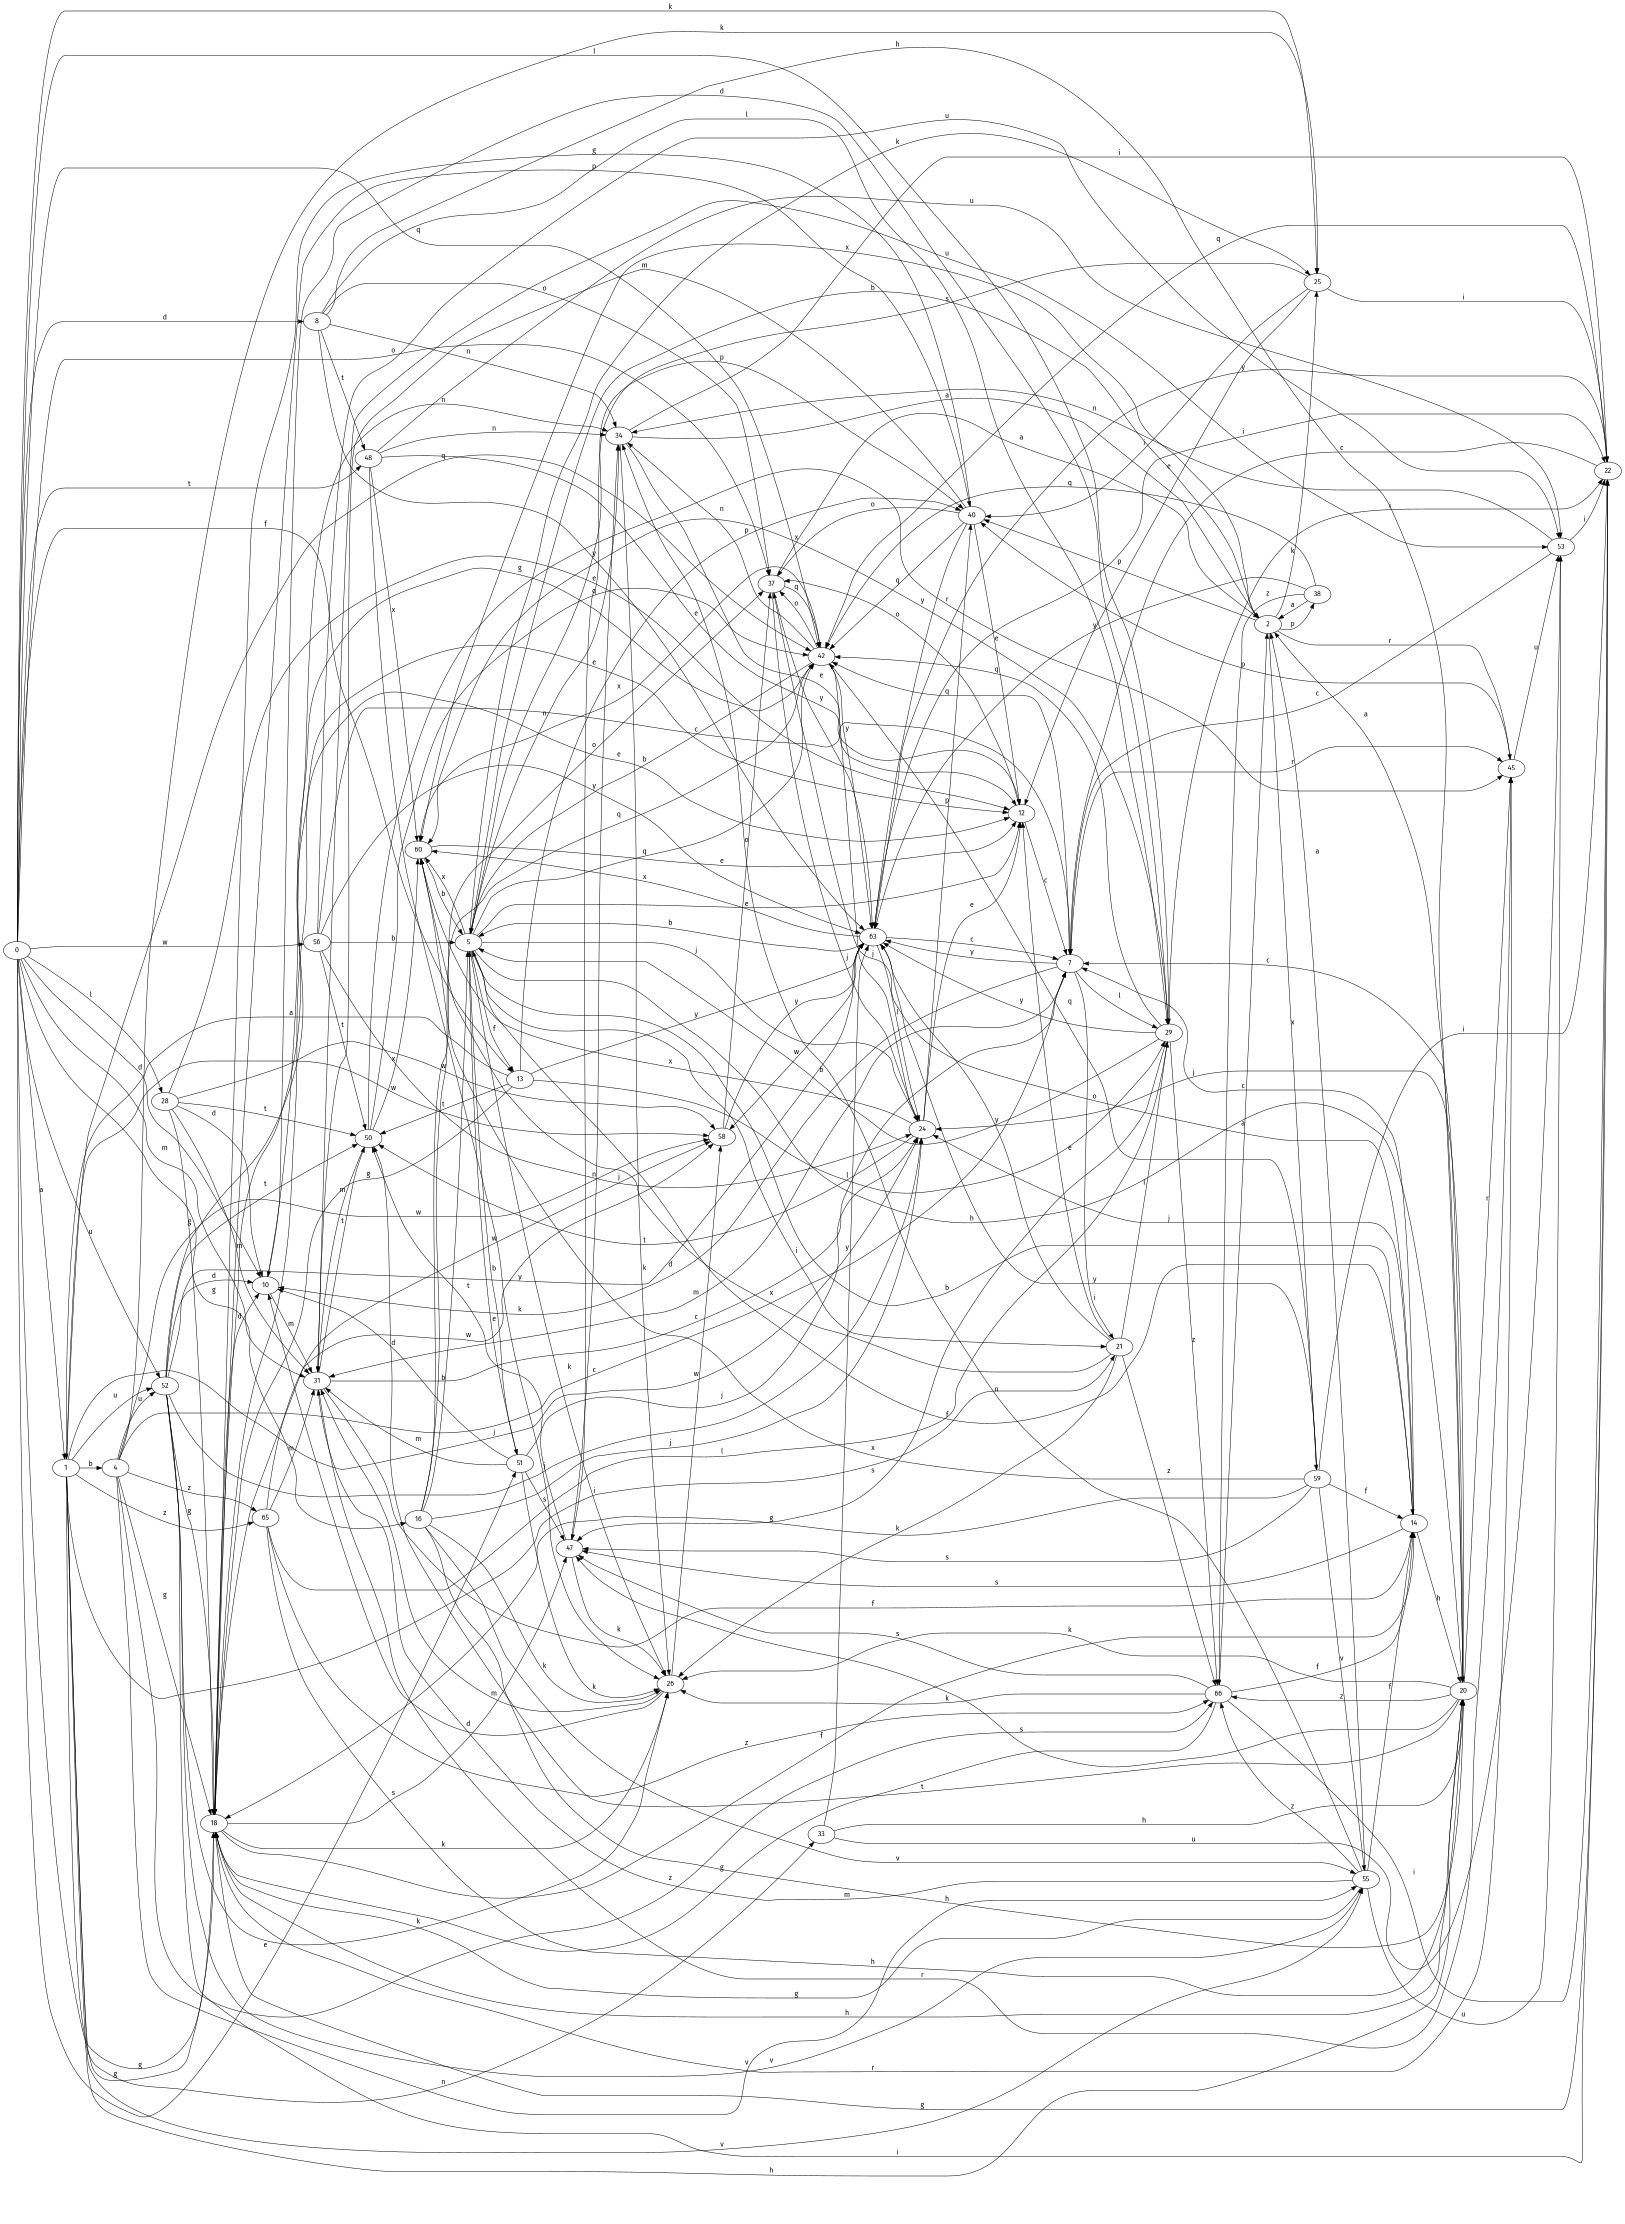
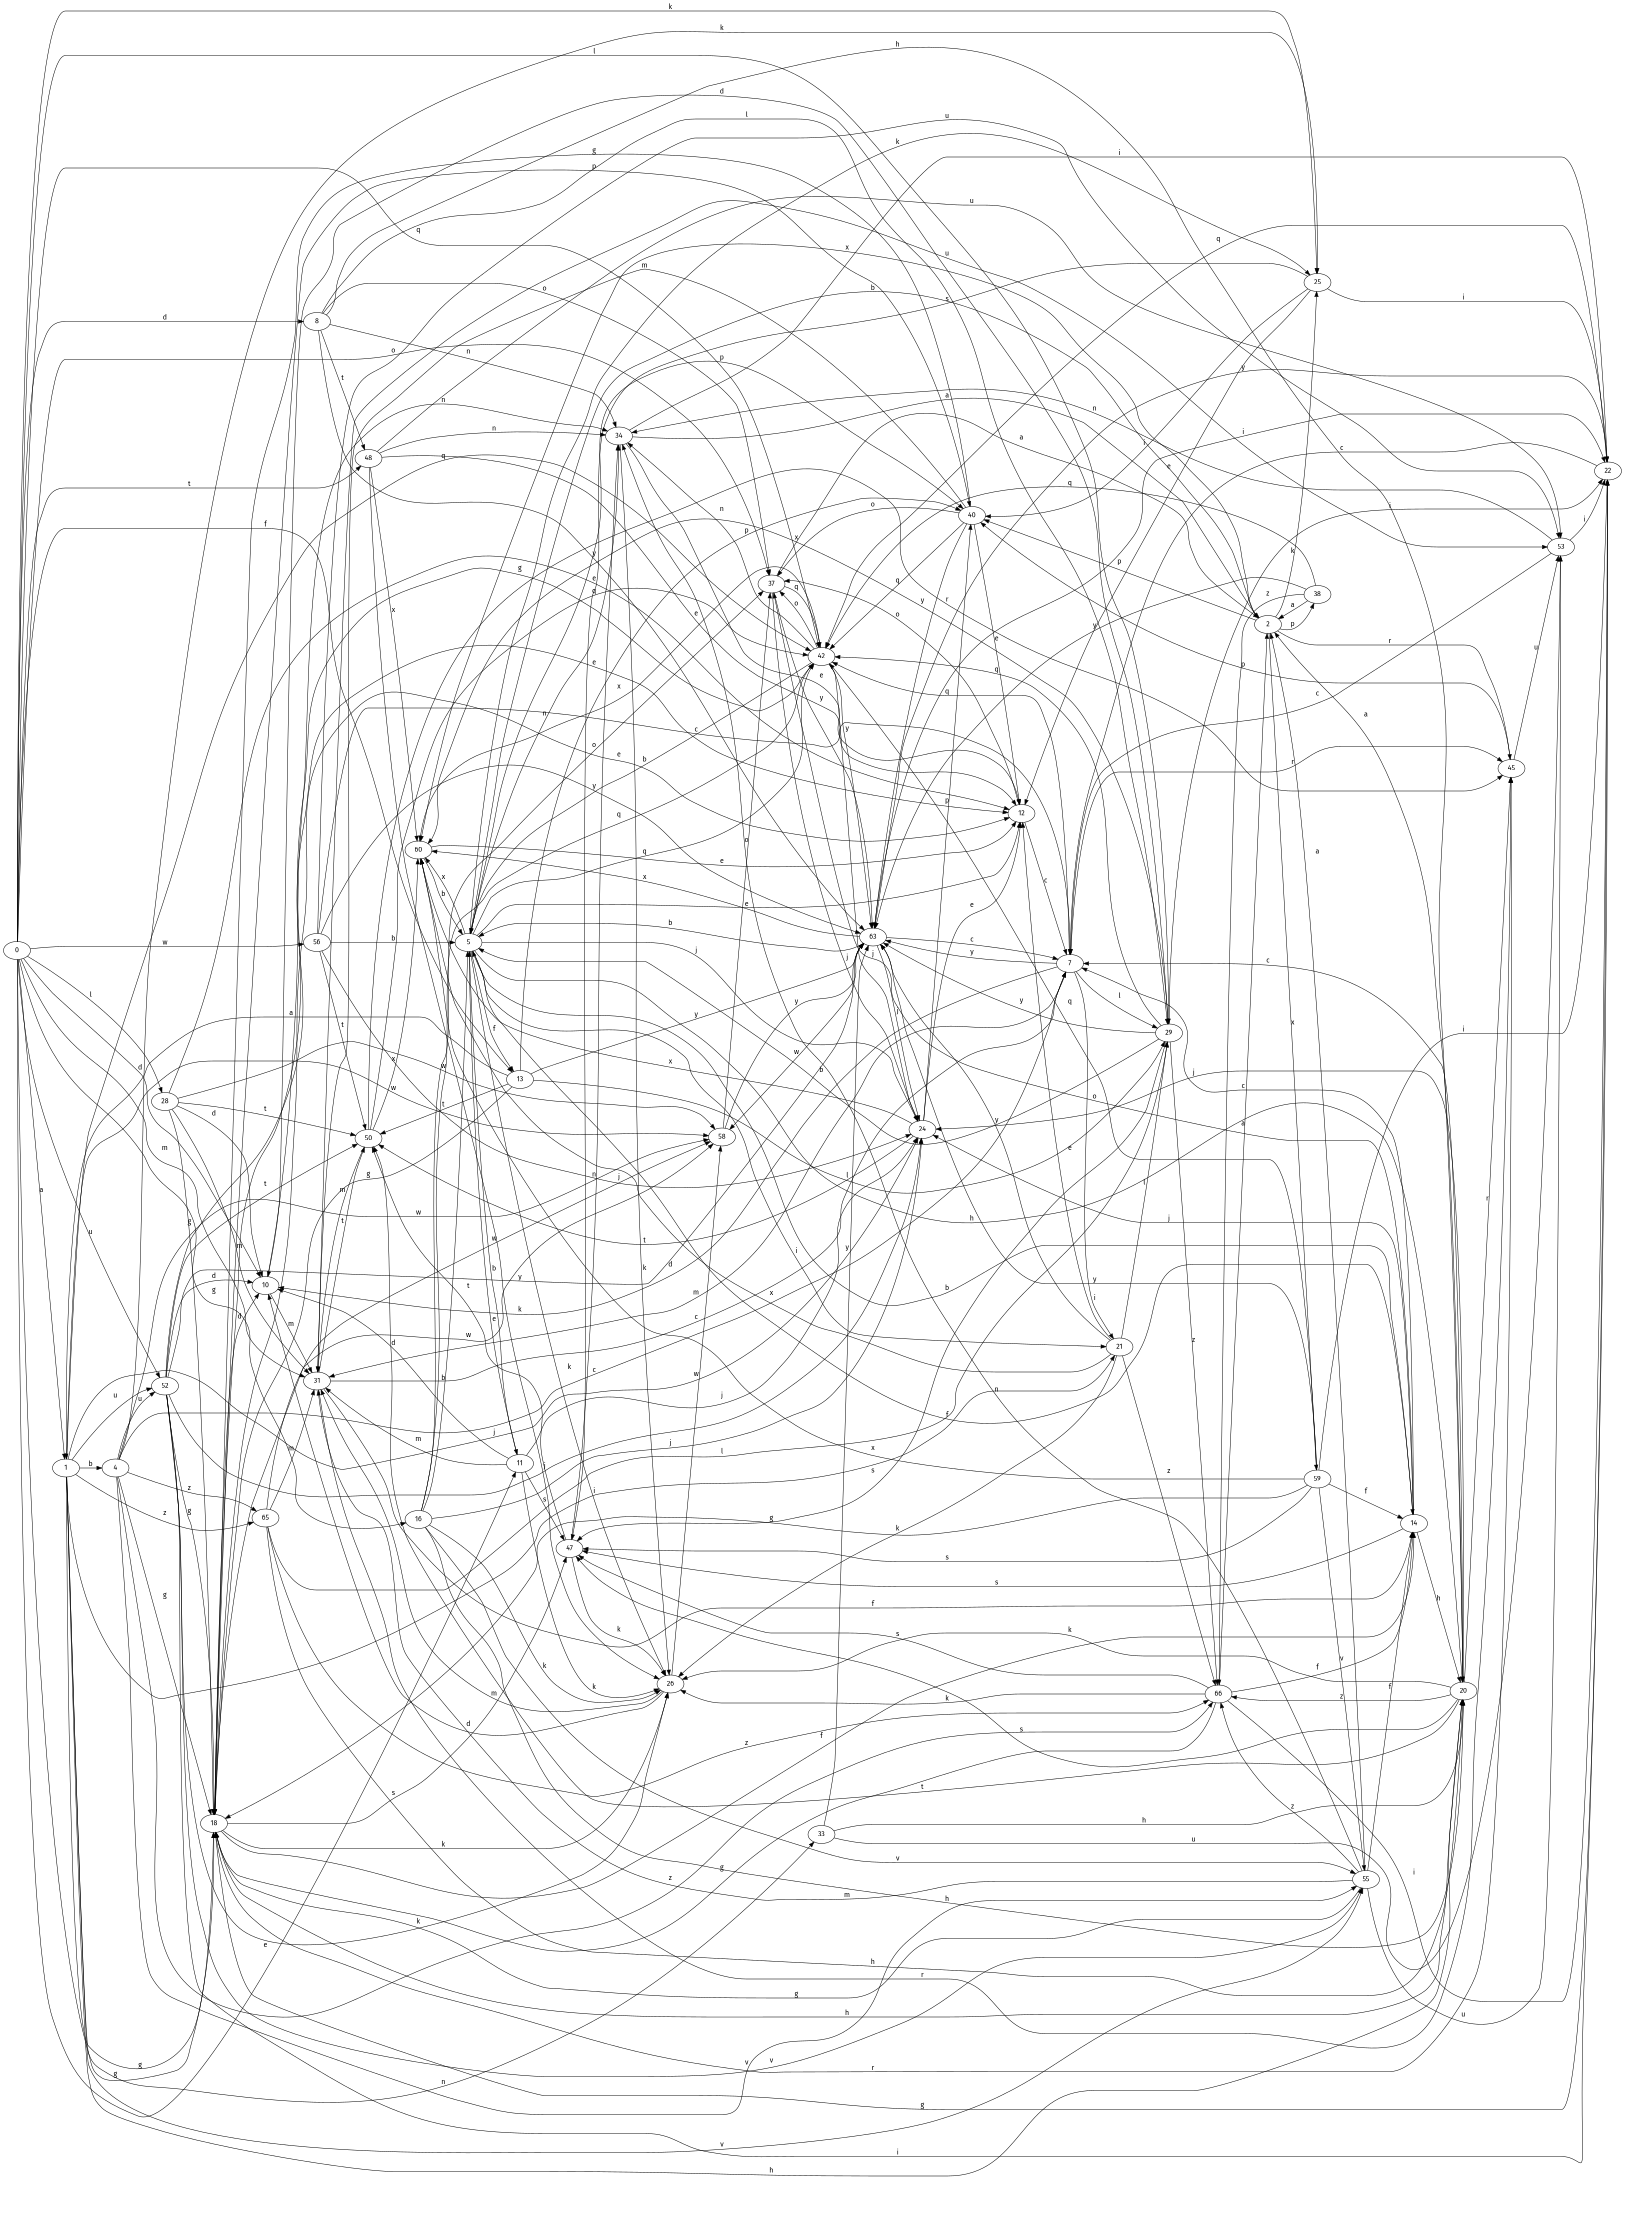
(520, 1464) -> (520, 1464)
